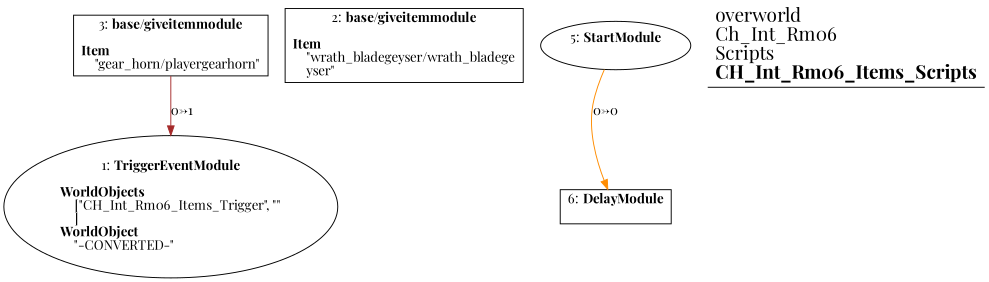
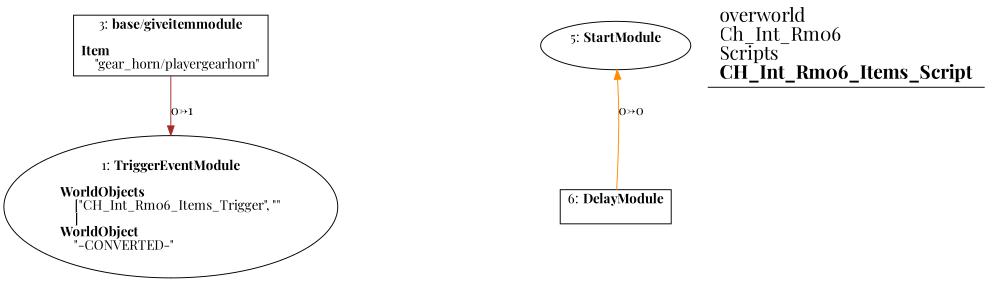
(404, 46) -> none
(846, 73) -> (846, 73)
(592, 125) -> (619, 135)
